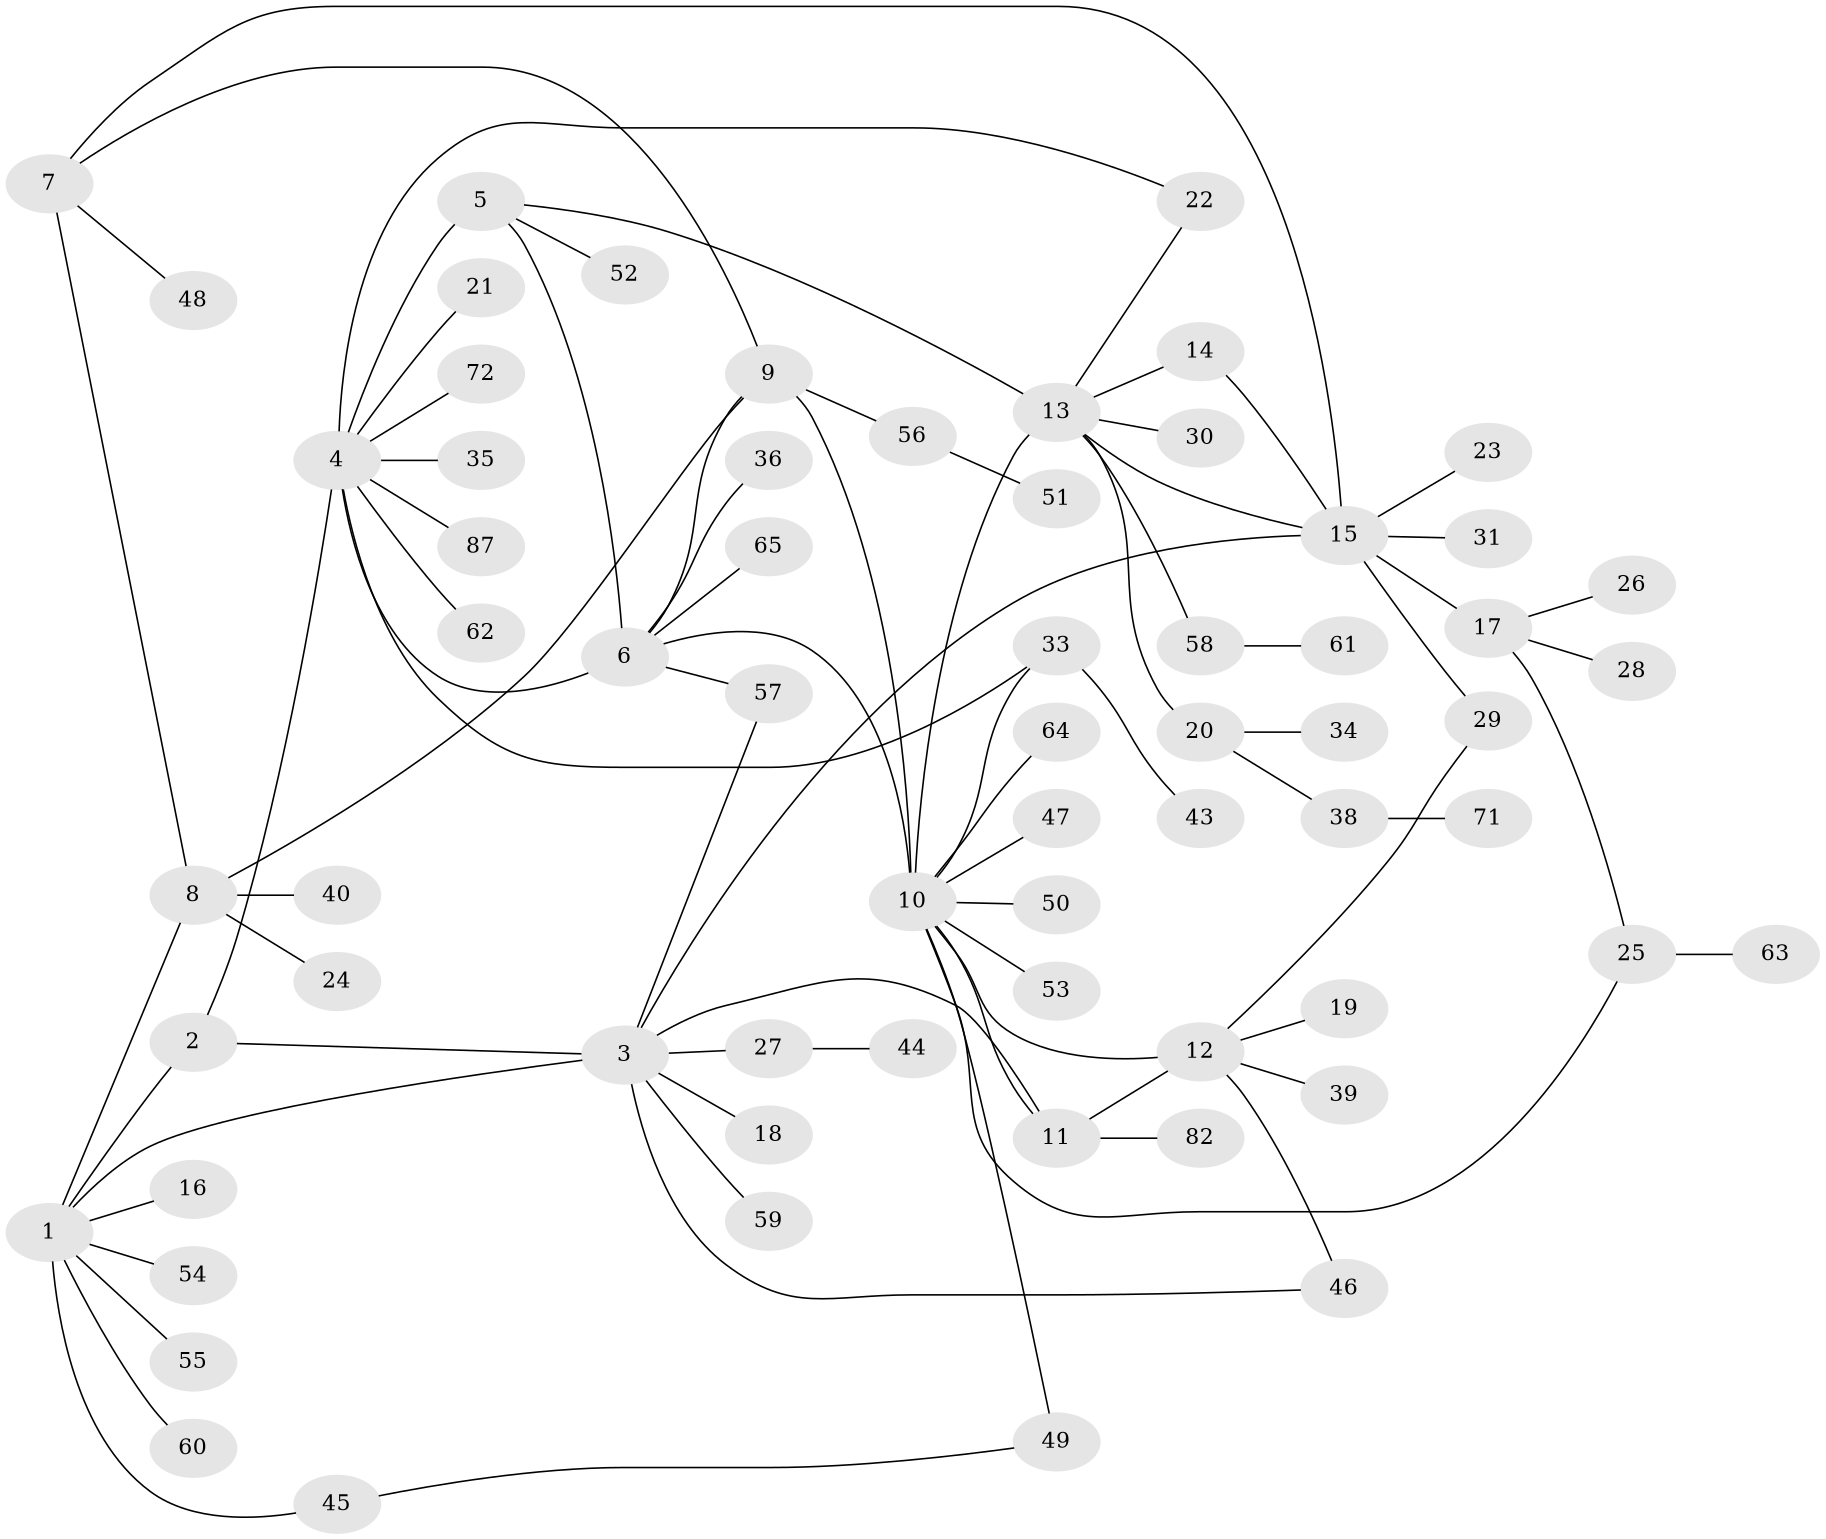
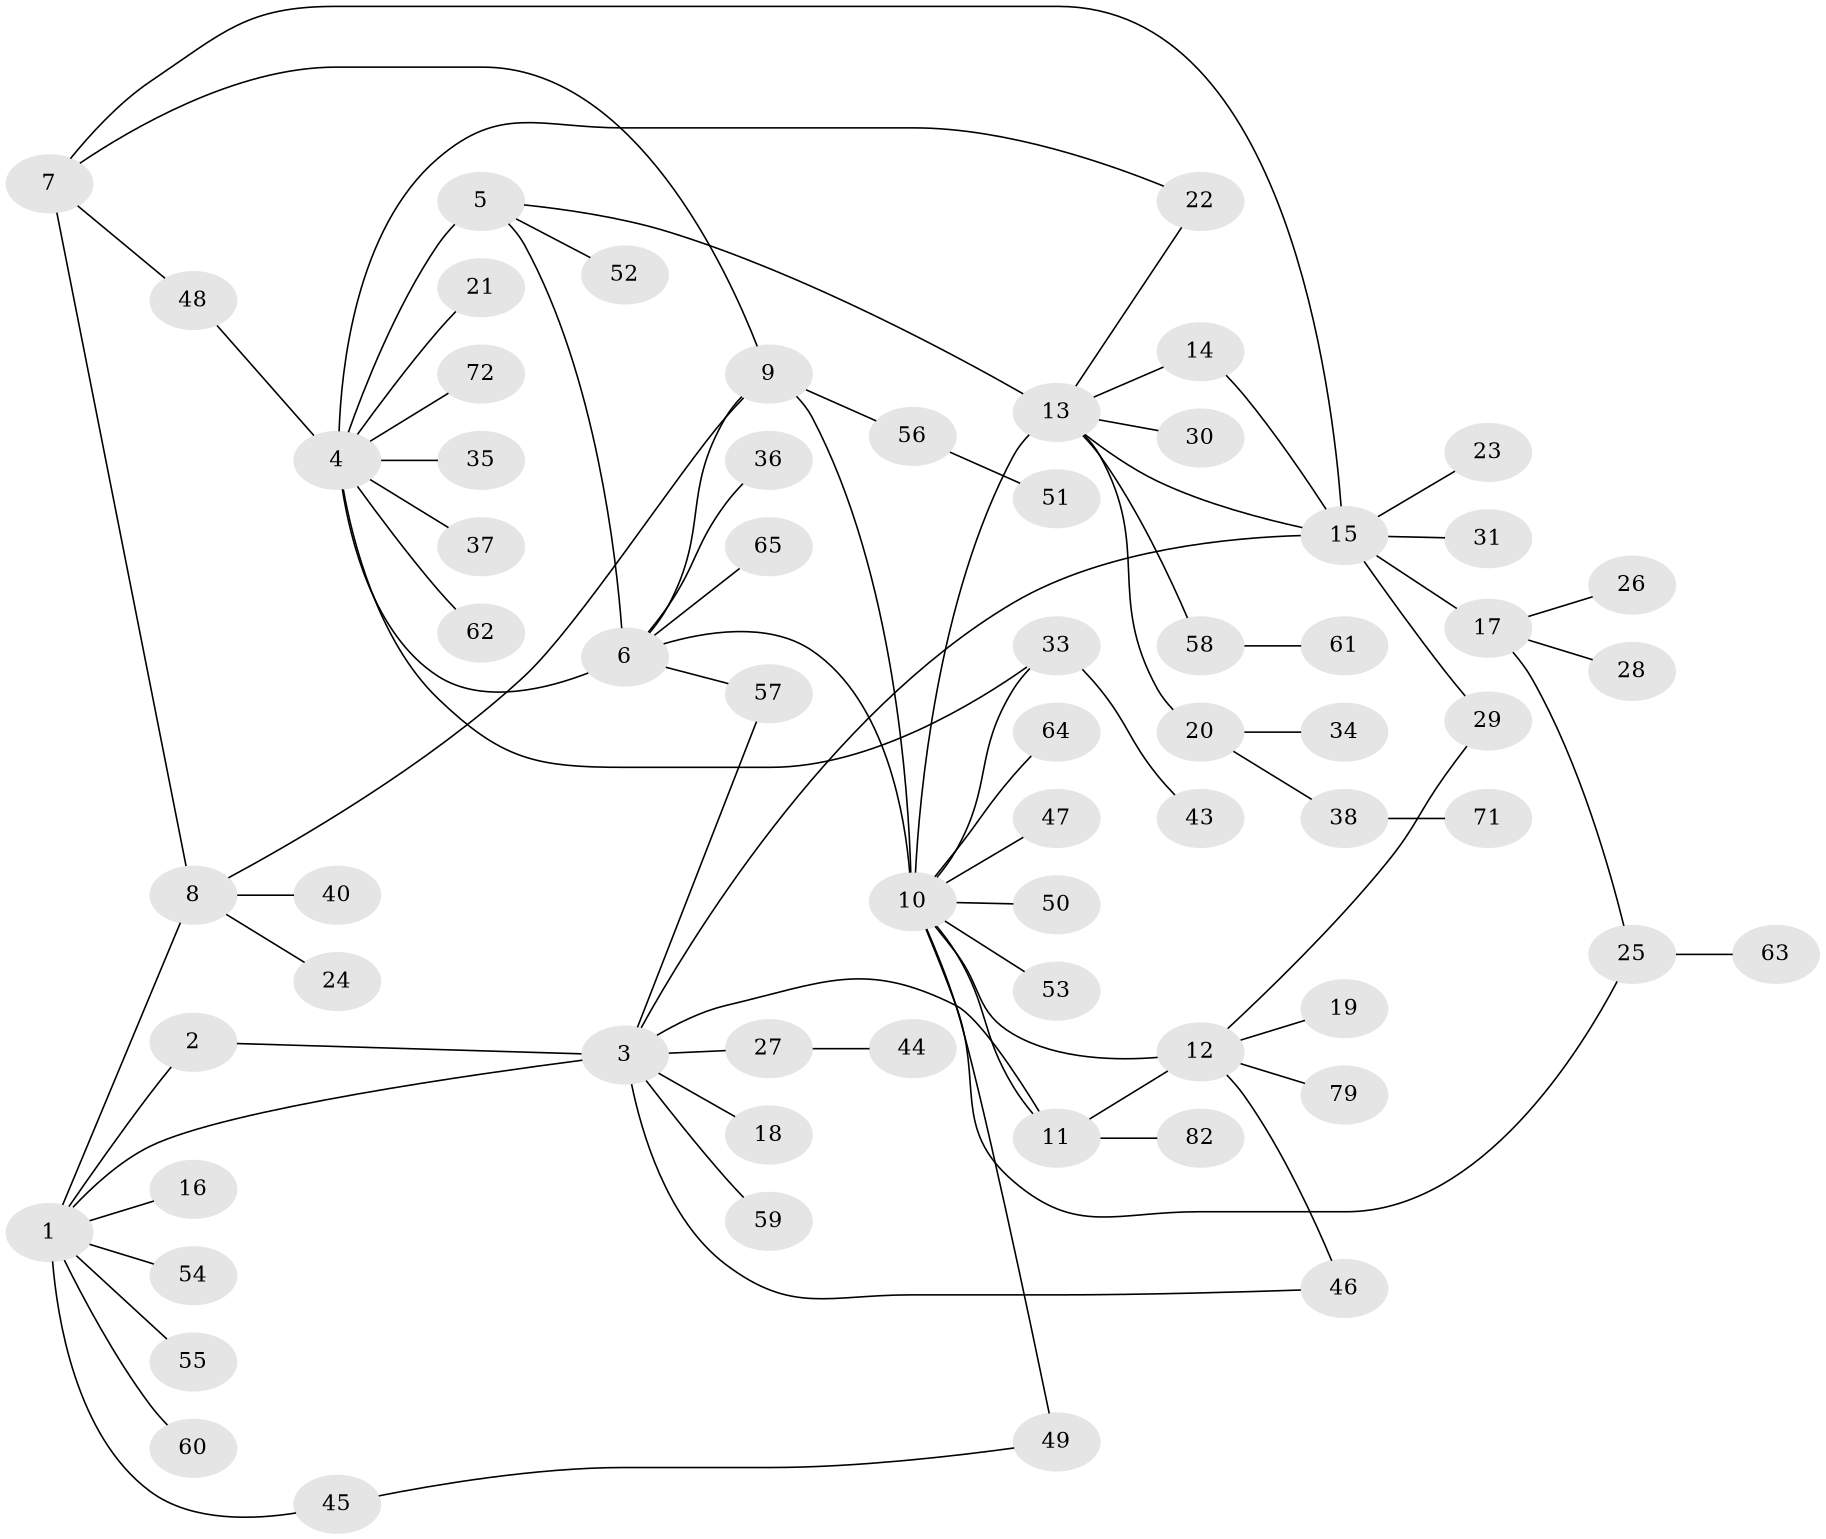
(481, 547) -> (481, 547)
(283, 756) -> (265, 381)
(1344, 1095) -> (1344, 1095)
